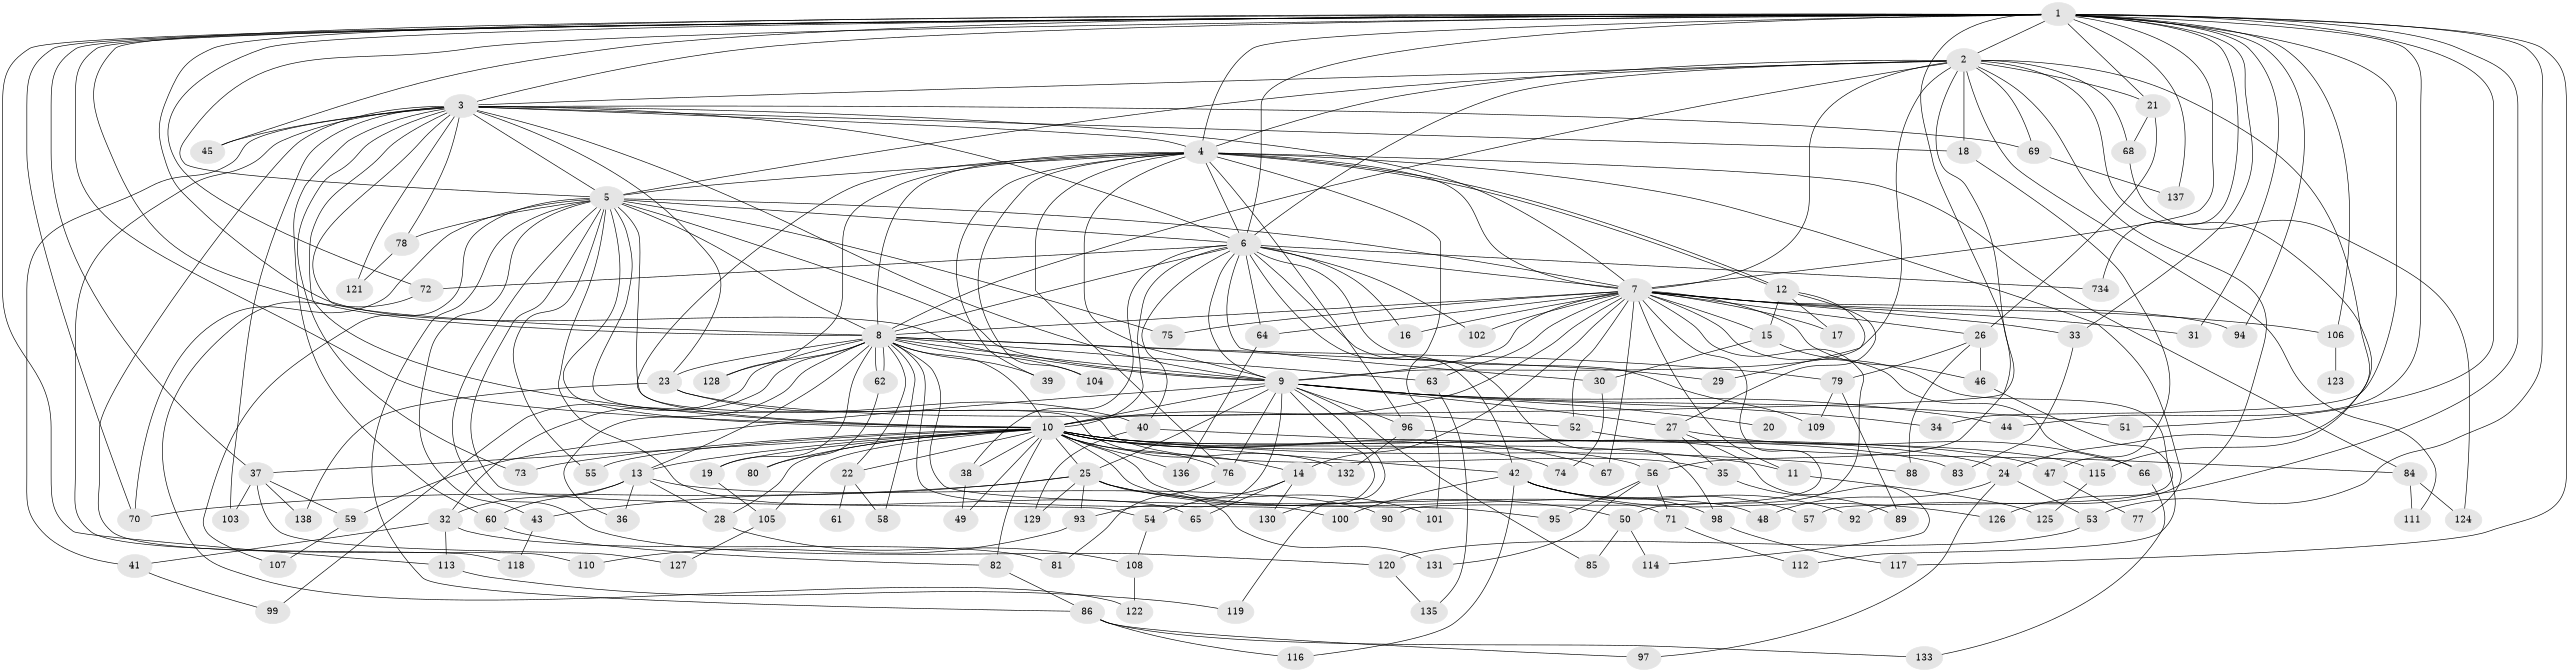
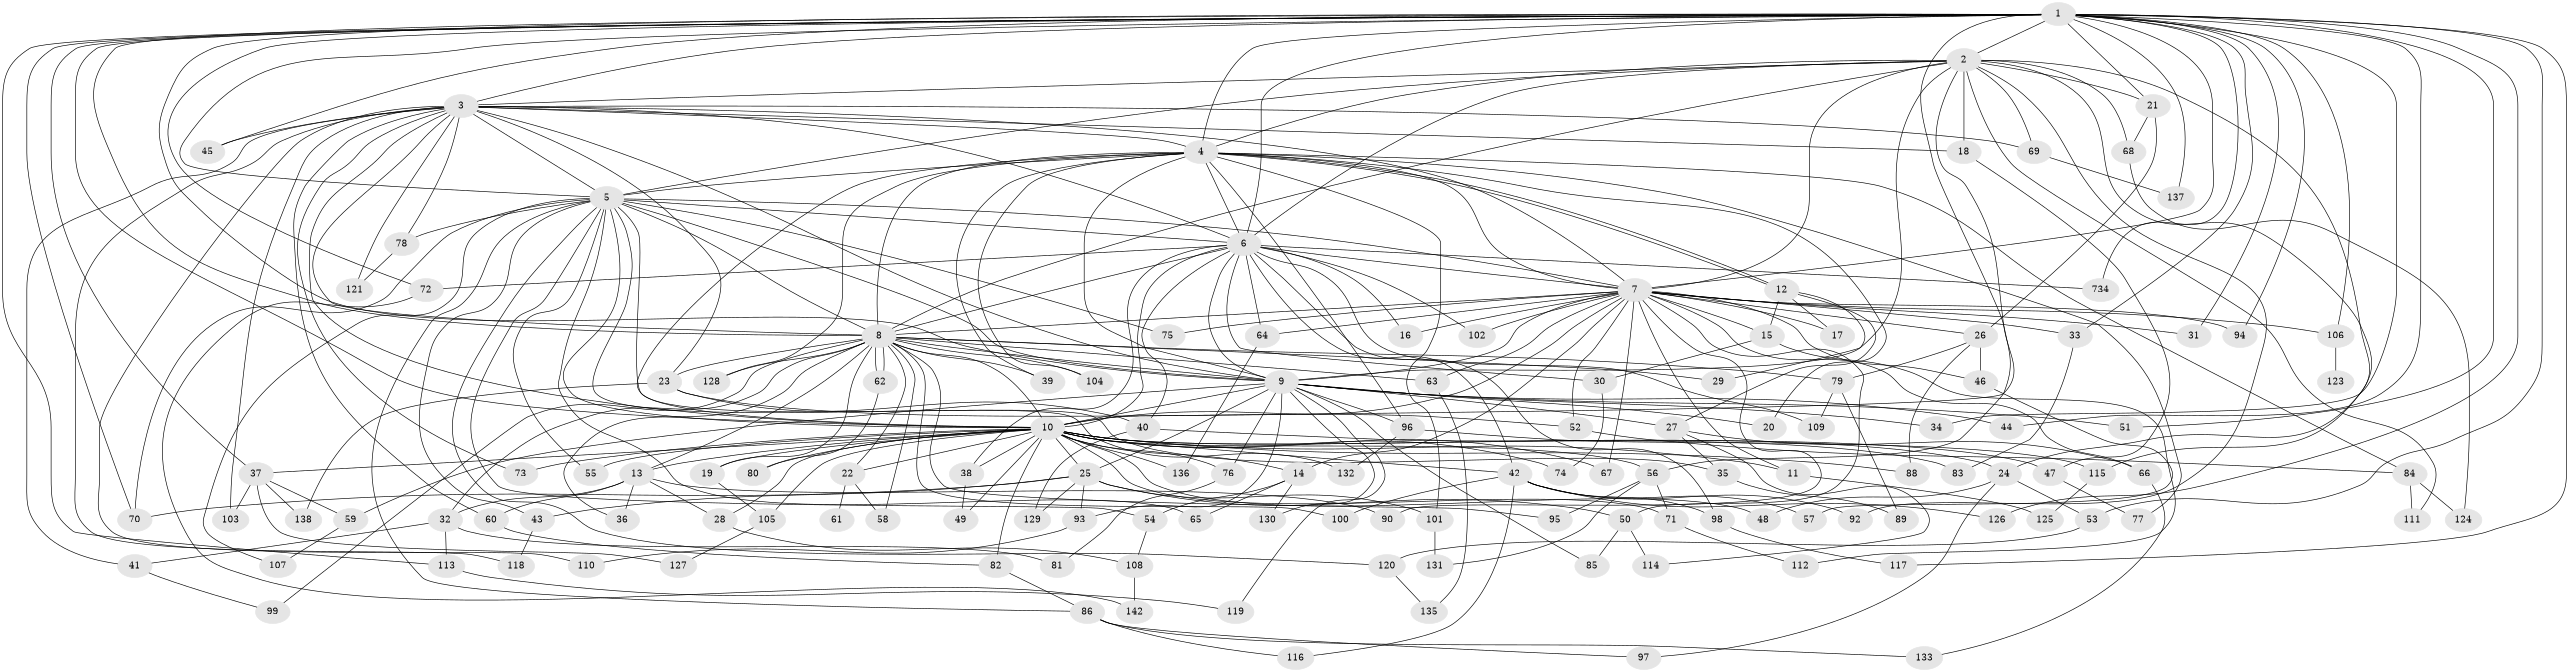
(1036, 287) -> (1651, 203)
(1255, 536) -> (1435, 543)
(1135, 612) -> (1135, 612)
